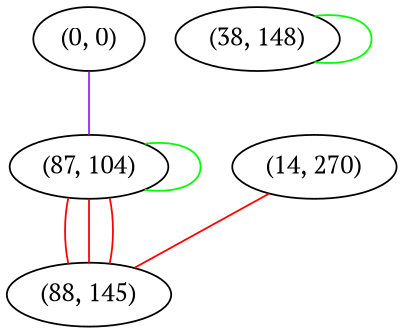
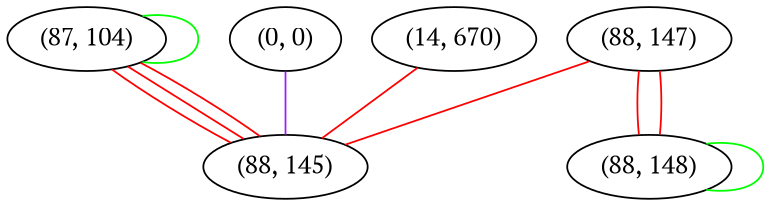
(258, 39) -> (649, 167)
none -> (649, 39)
(89, 103) -> (286, 103)
(314, 167) -> (454, 39)
